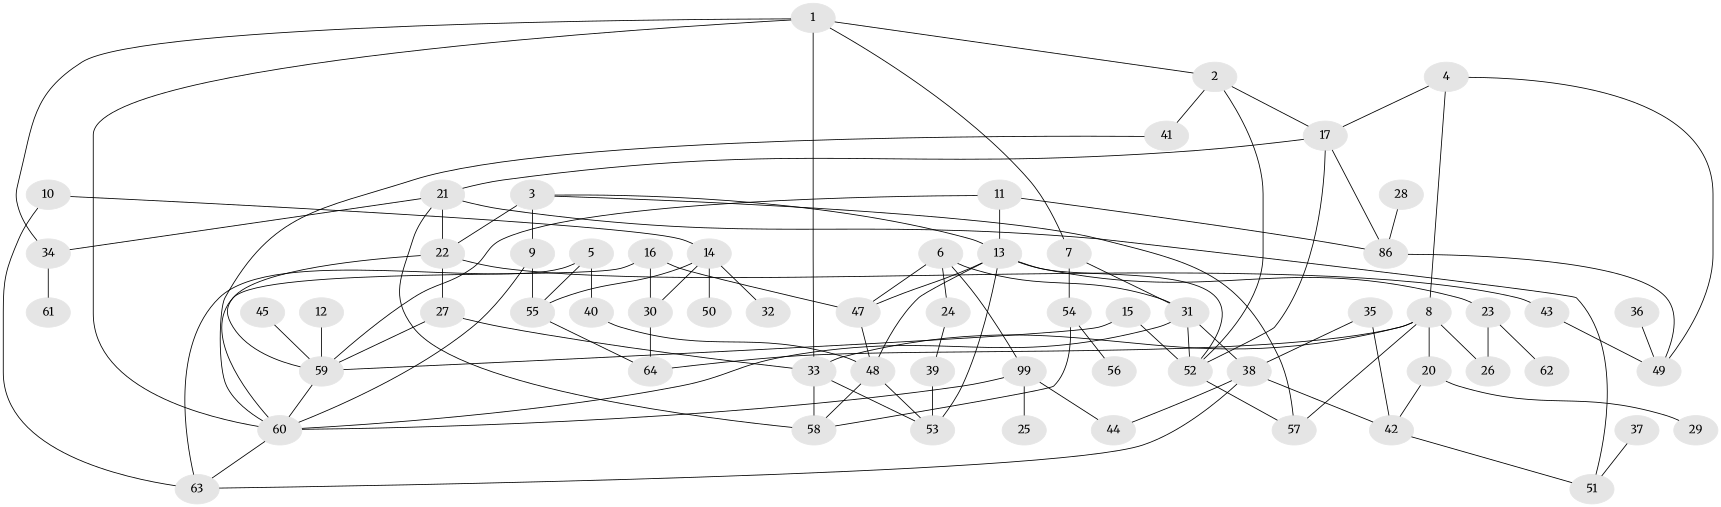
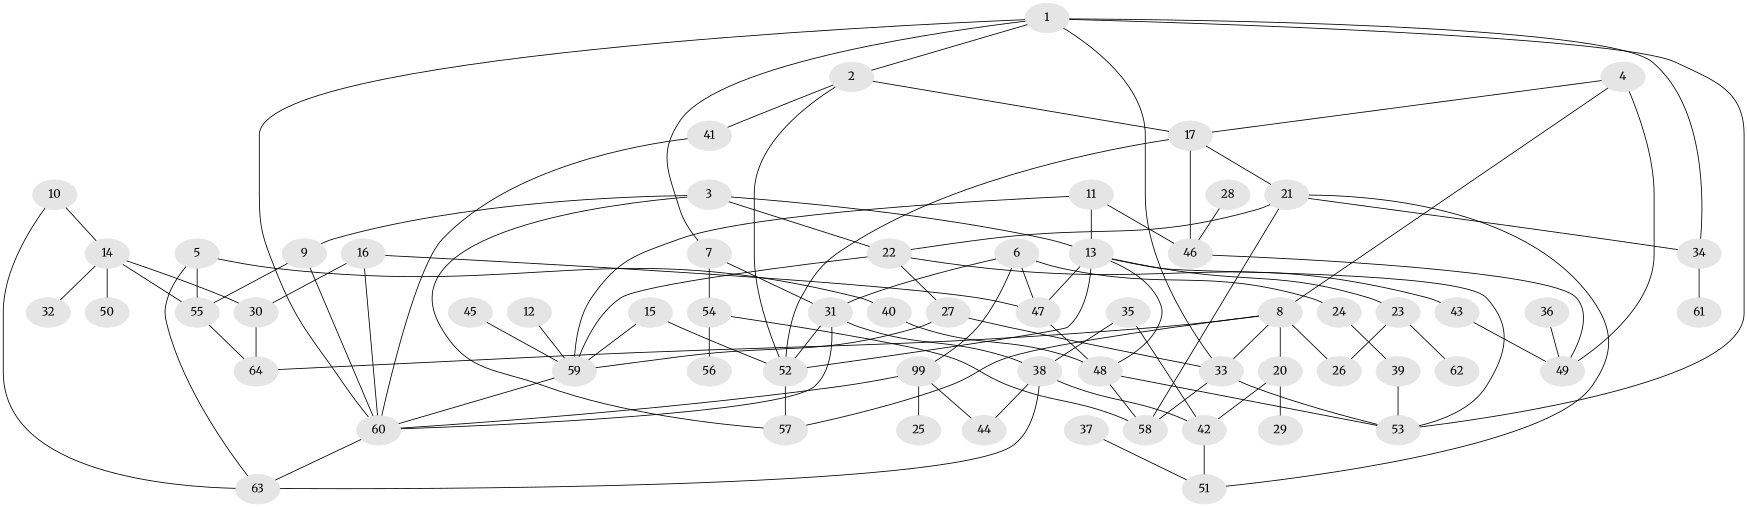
none -> (1691, 69)
(1386, 254) -> (1190, 254)
